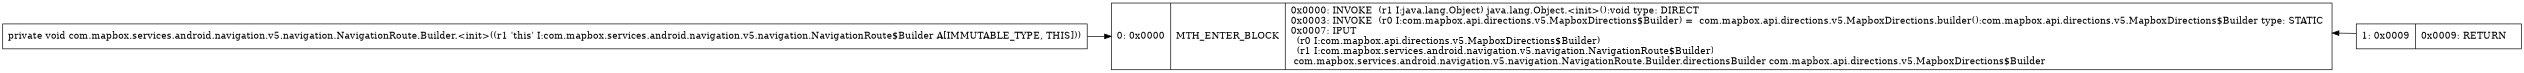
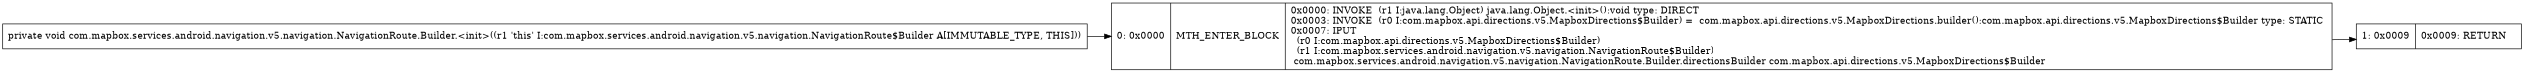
(2348, 33) -> (2341, 40)
